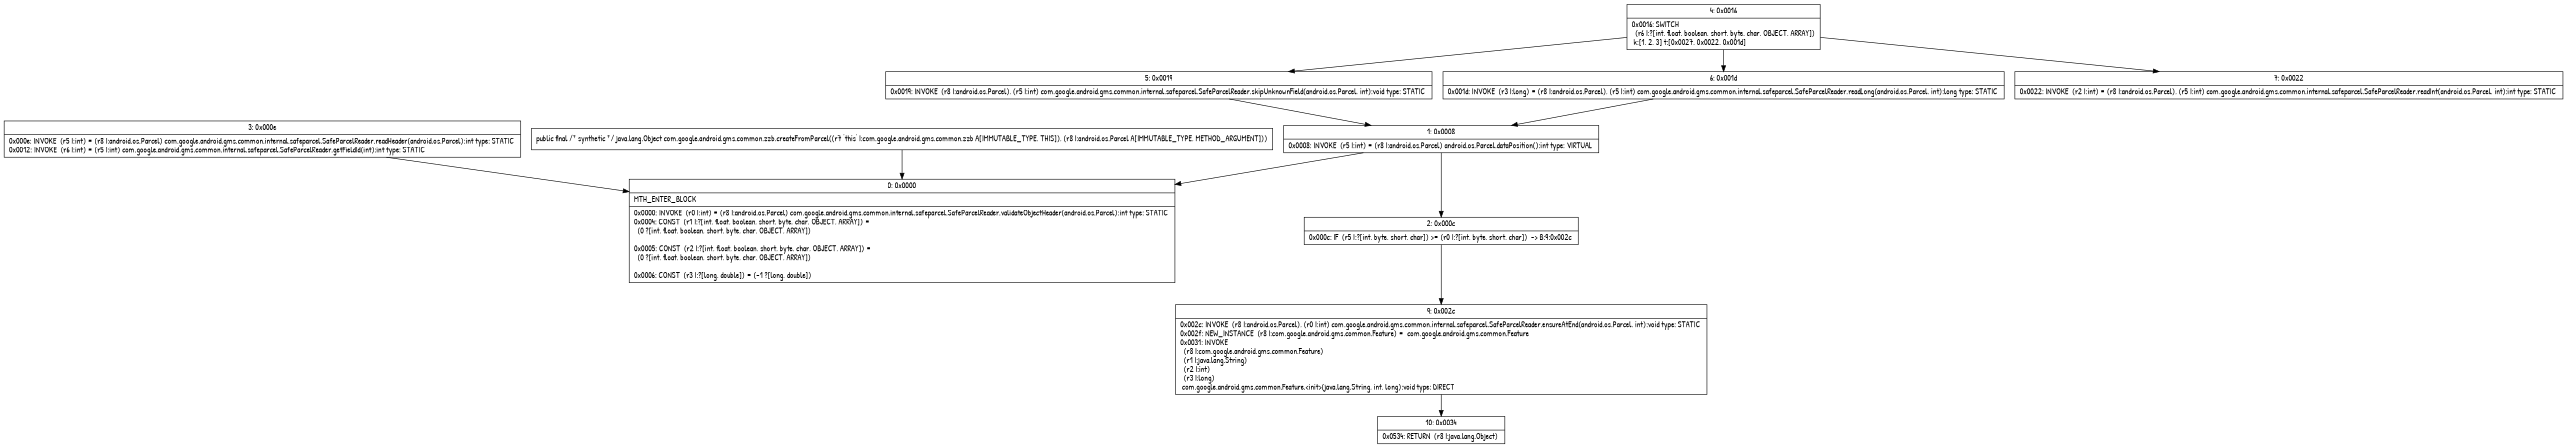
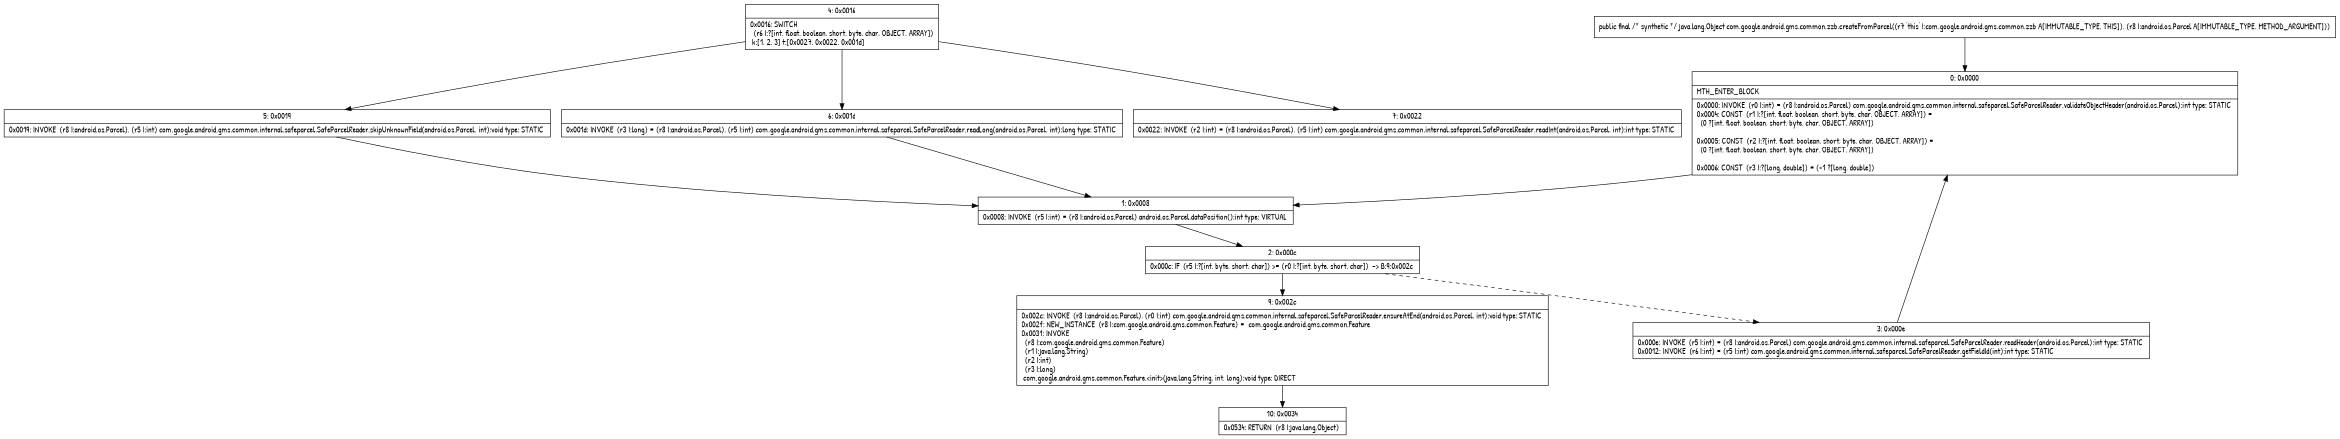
(1272, 168) -> (1496, 194)
none -> (1569, 297)
